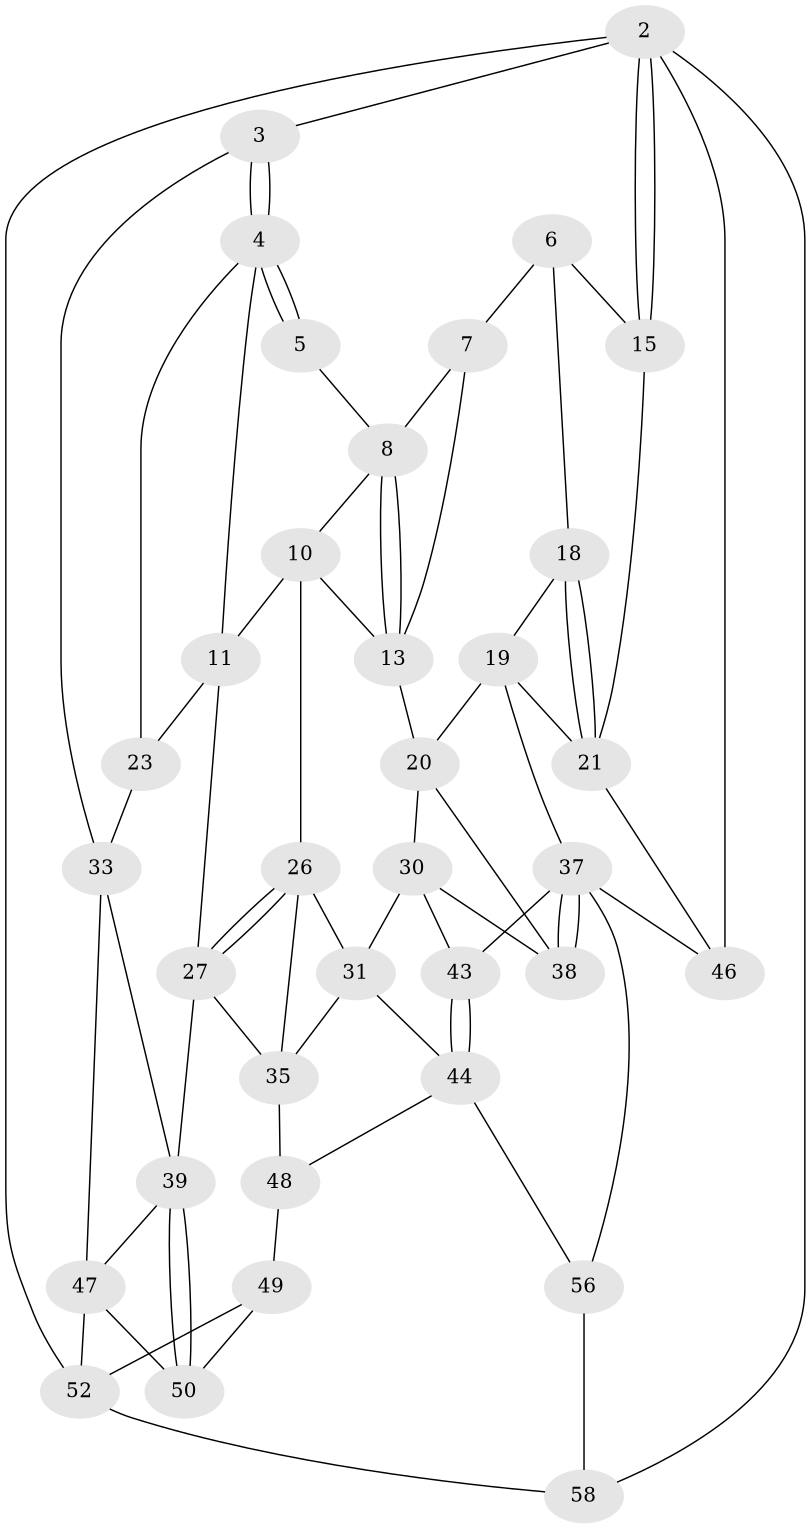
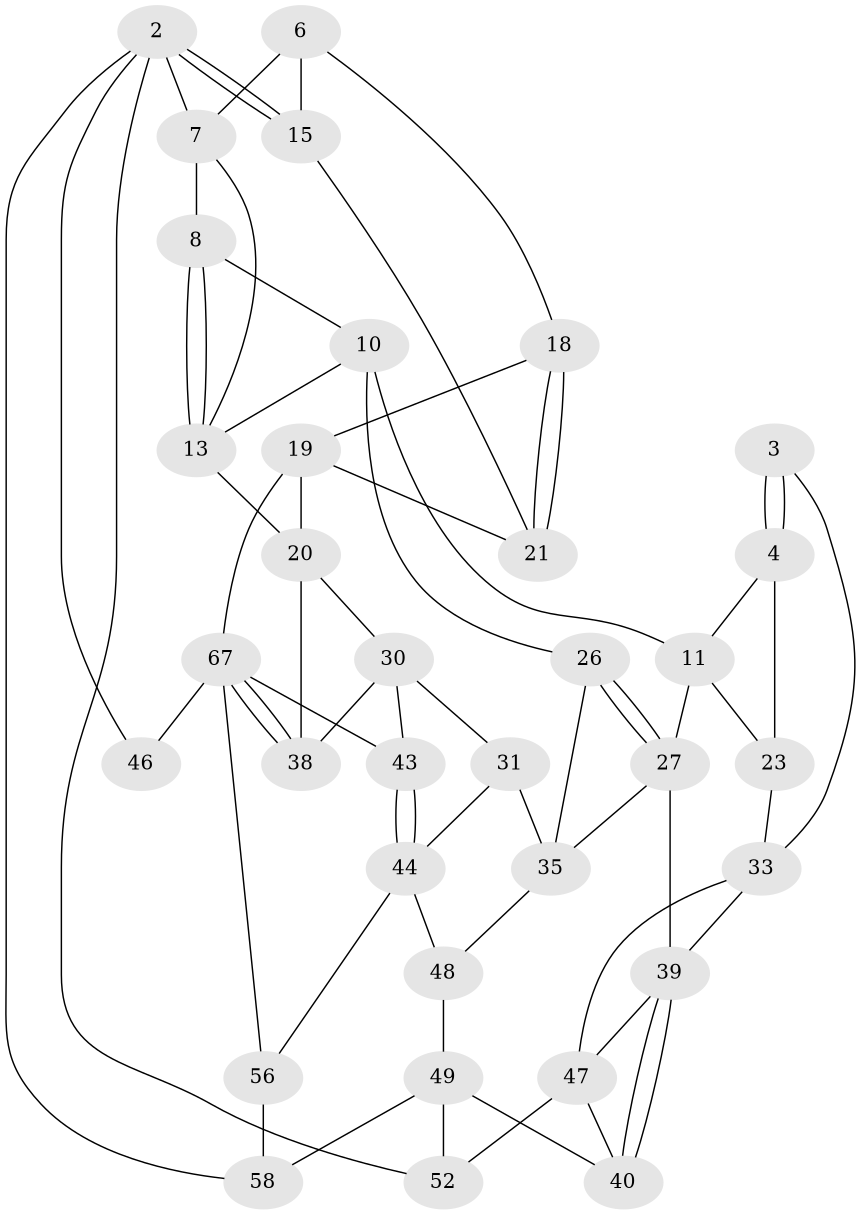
(452, 84) -> (177, 84)
(301, 346) -> none
(572, 869) -> (221, 660)
(658, 869) -> none
(328, 921) -> none
(185, 1392) -> (624, 1183)
(325, 1463) -> (353, 1130)
